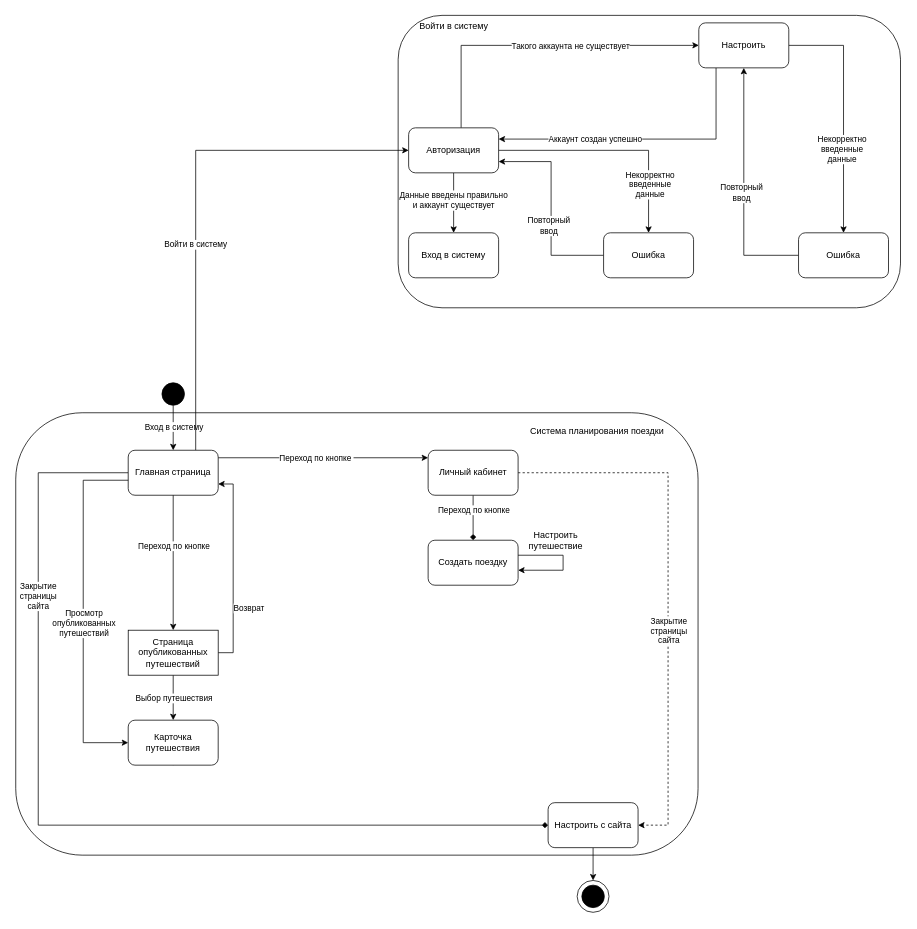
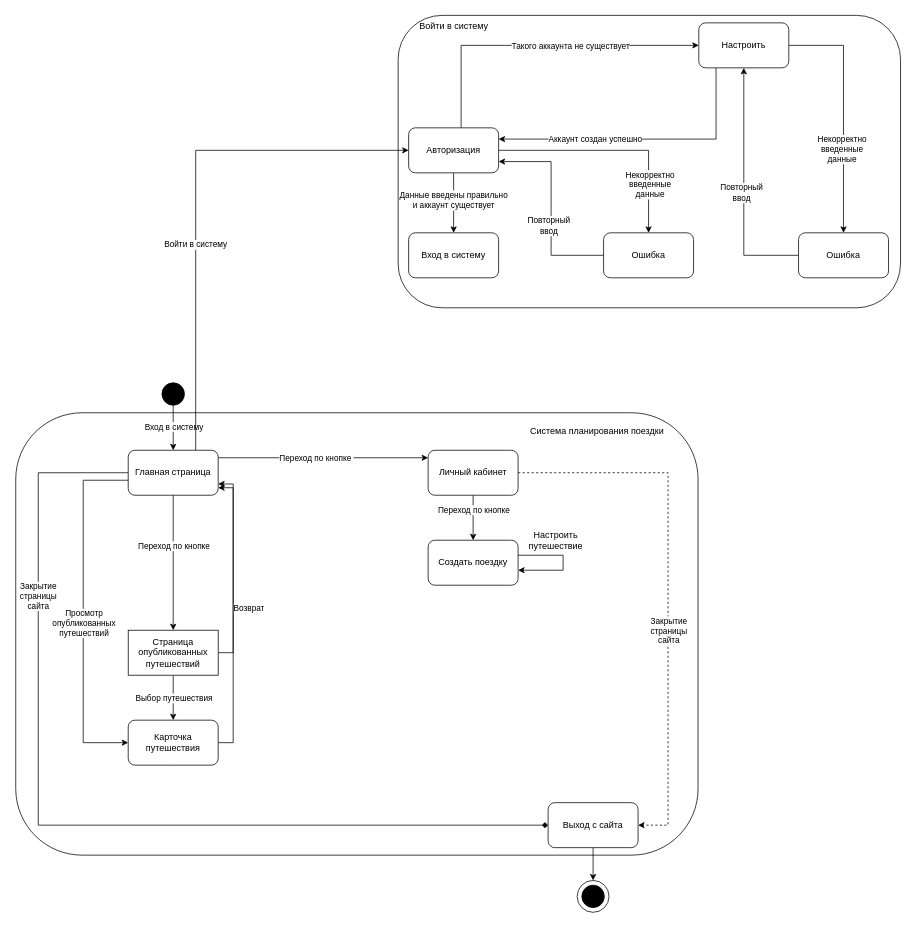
(473, 533) -> (473, 534)
none -> (233, 706)
(593, 825) -> (593, 825)
